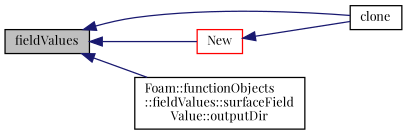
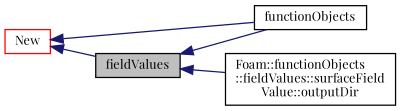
(376, 18) -> (311, 18)
(150, 42) -> (79, 53)
